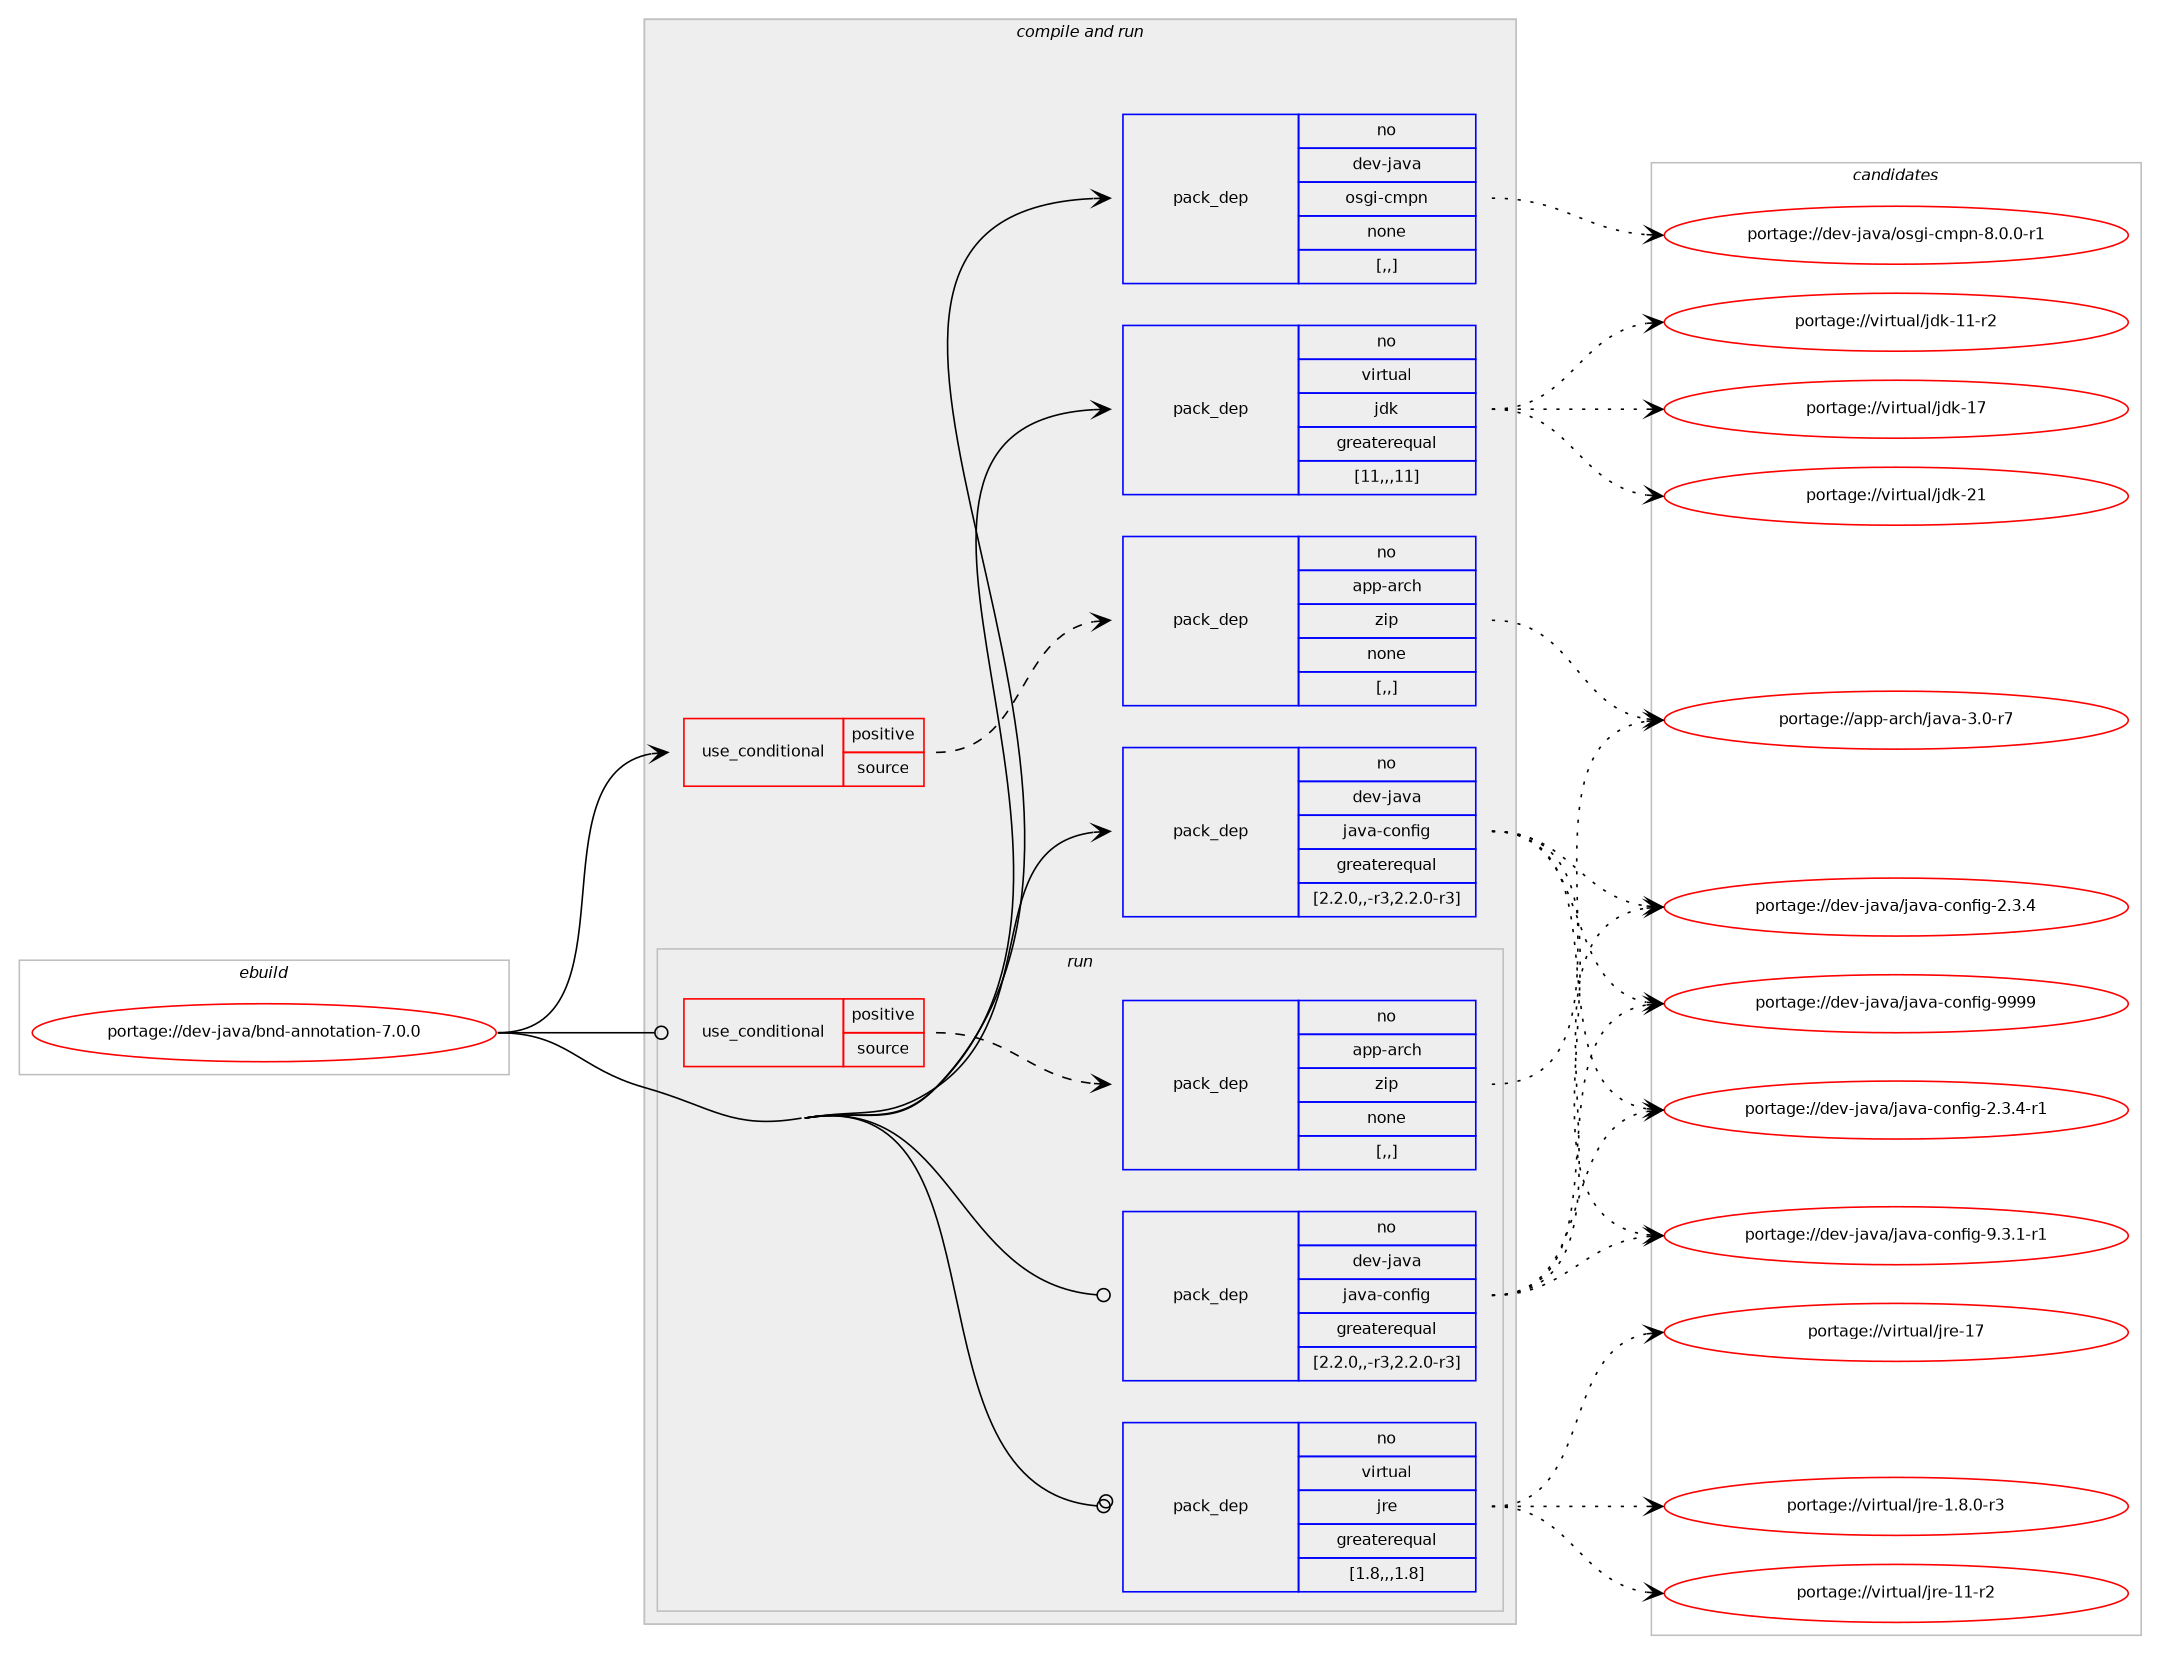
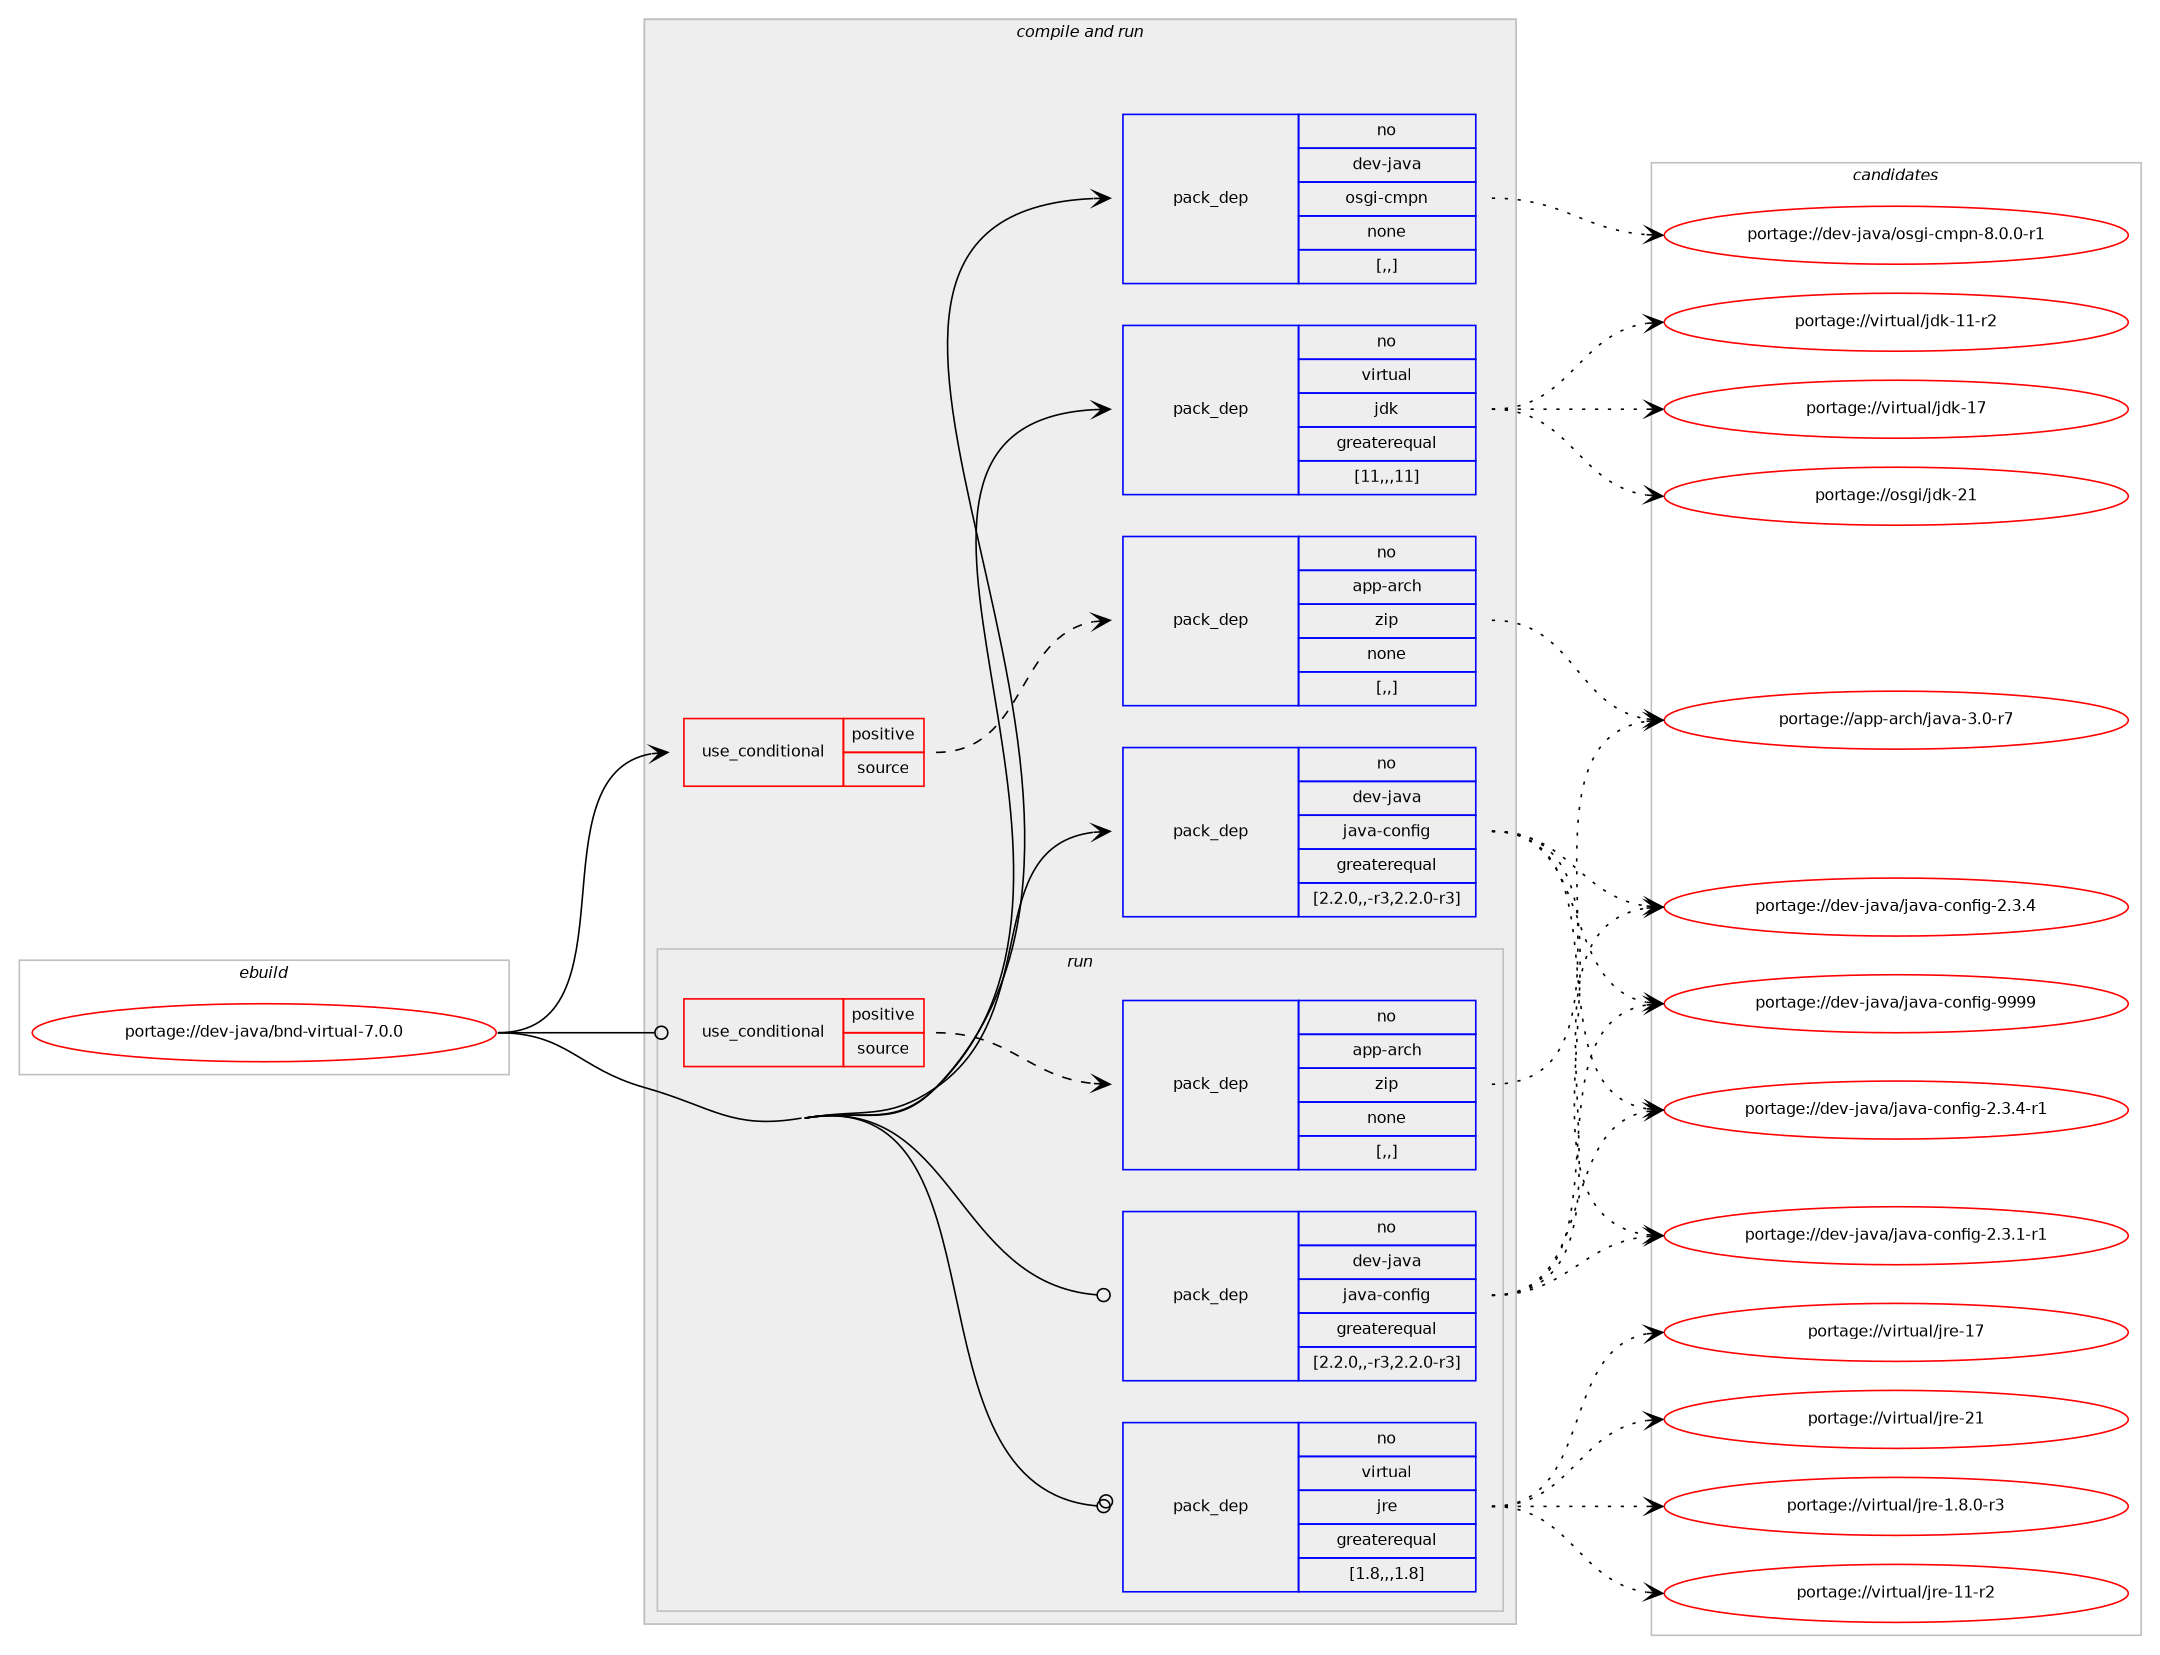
(1896, 496) -> (1896, 496)
(264, 1033) -> (264, 1033)
(1896, 1236) -> (1896, 1236)
none -> (1896, 1419)
